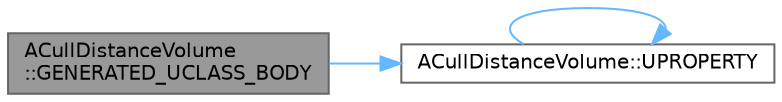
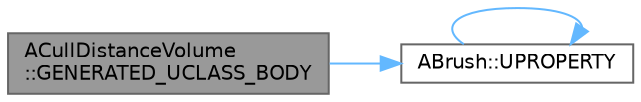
(588, 64) -> (517, 64)
